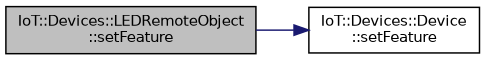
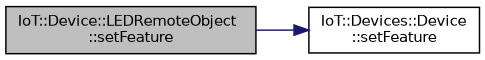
(131, 30) -> (131, 30)
